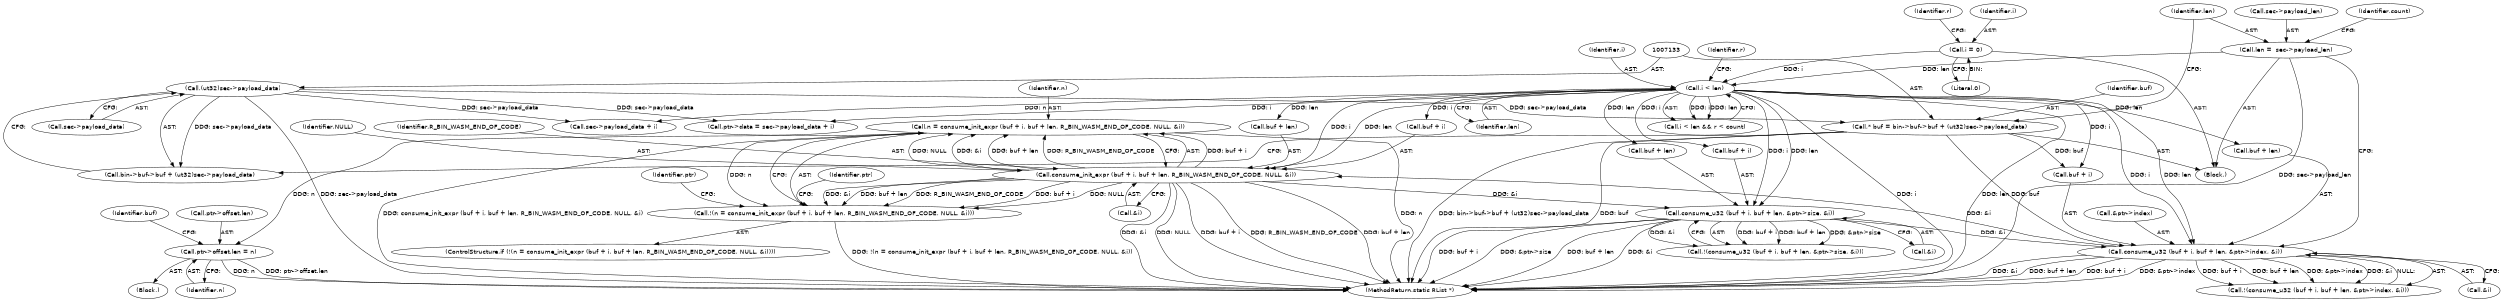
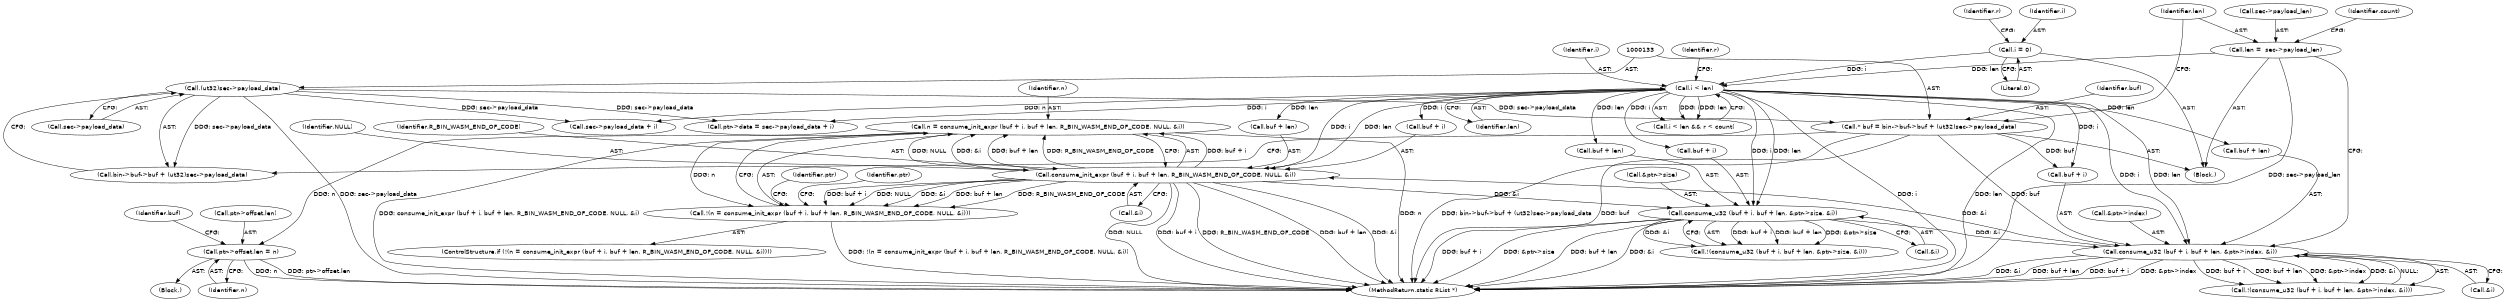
(1666, 50) -> (1640, 50)
(1977, 69) -> (2027, 69)
none -> (1652, 175)
